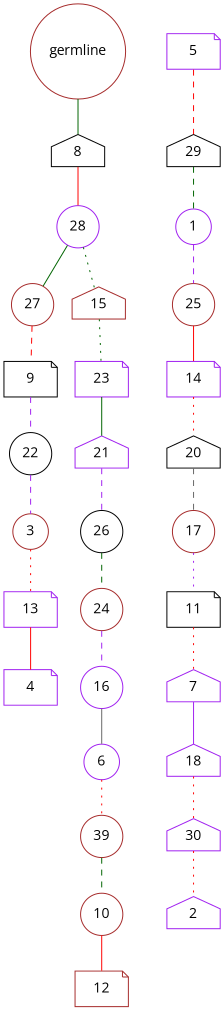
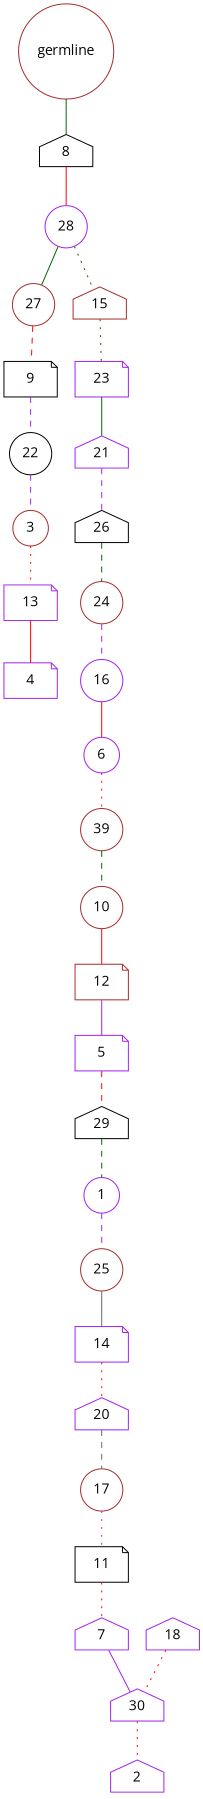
(194, 343) -> (102, 1309)
(194, 454) -> (102, 1415)
(102, 532) -> (102, 528)
(194, 723) -> (119, 1671)
(102, 726) -> (102, 719)
none -> (102, 1018)
